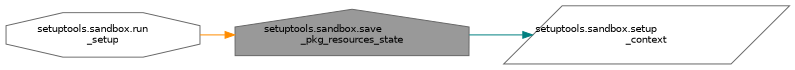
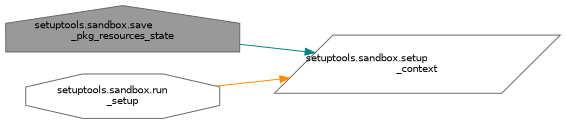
(212, 35) -> (248, 83)
